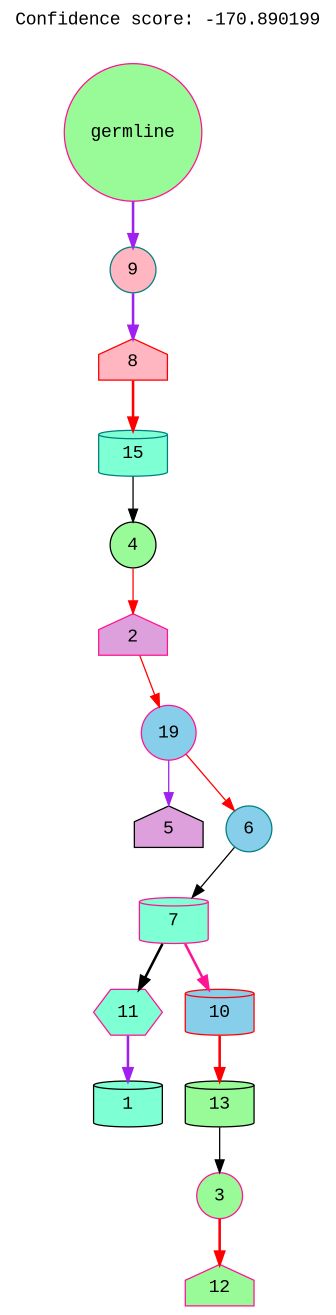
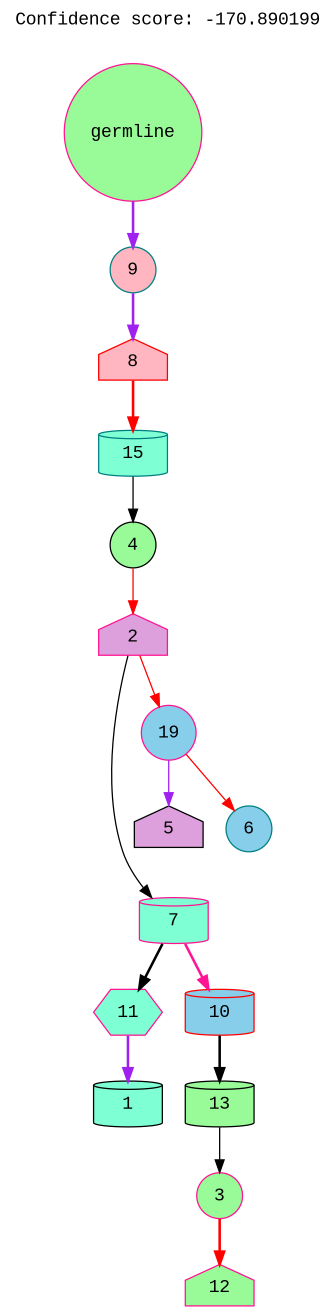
(218, 867) -> (112, 774)
(220, 1052) -> (220, 1052)
